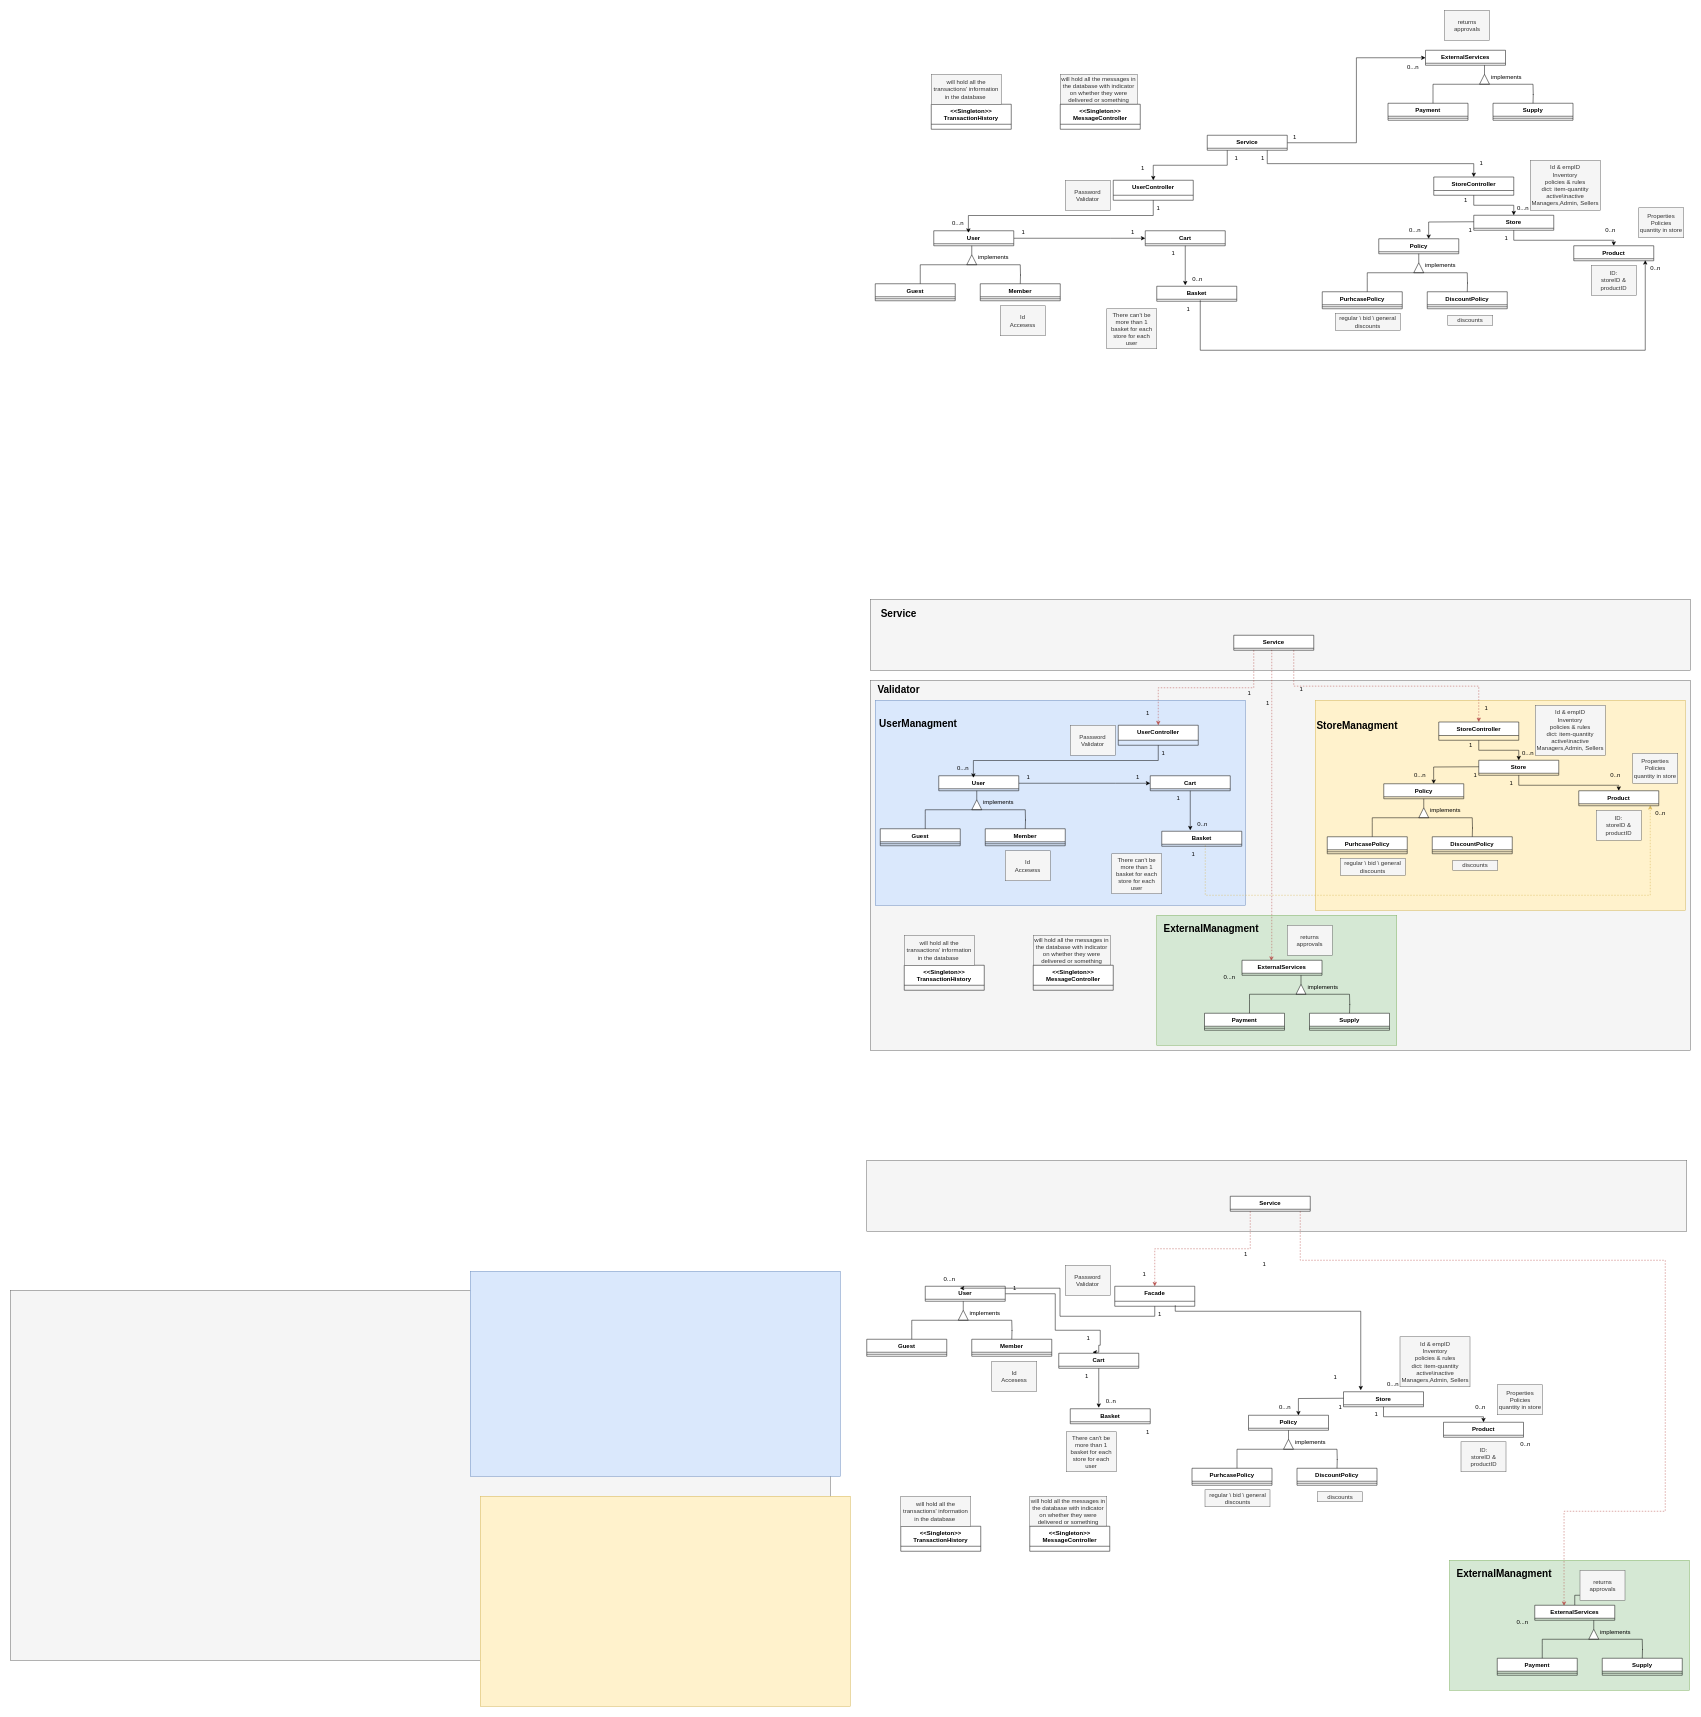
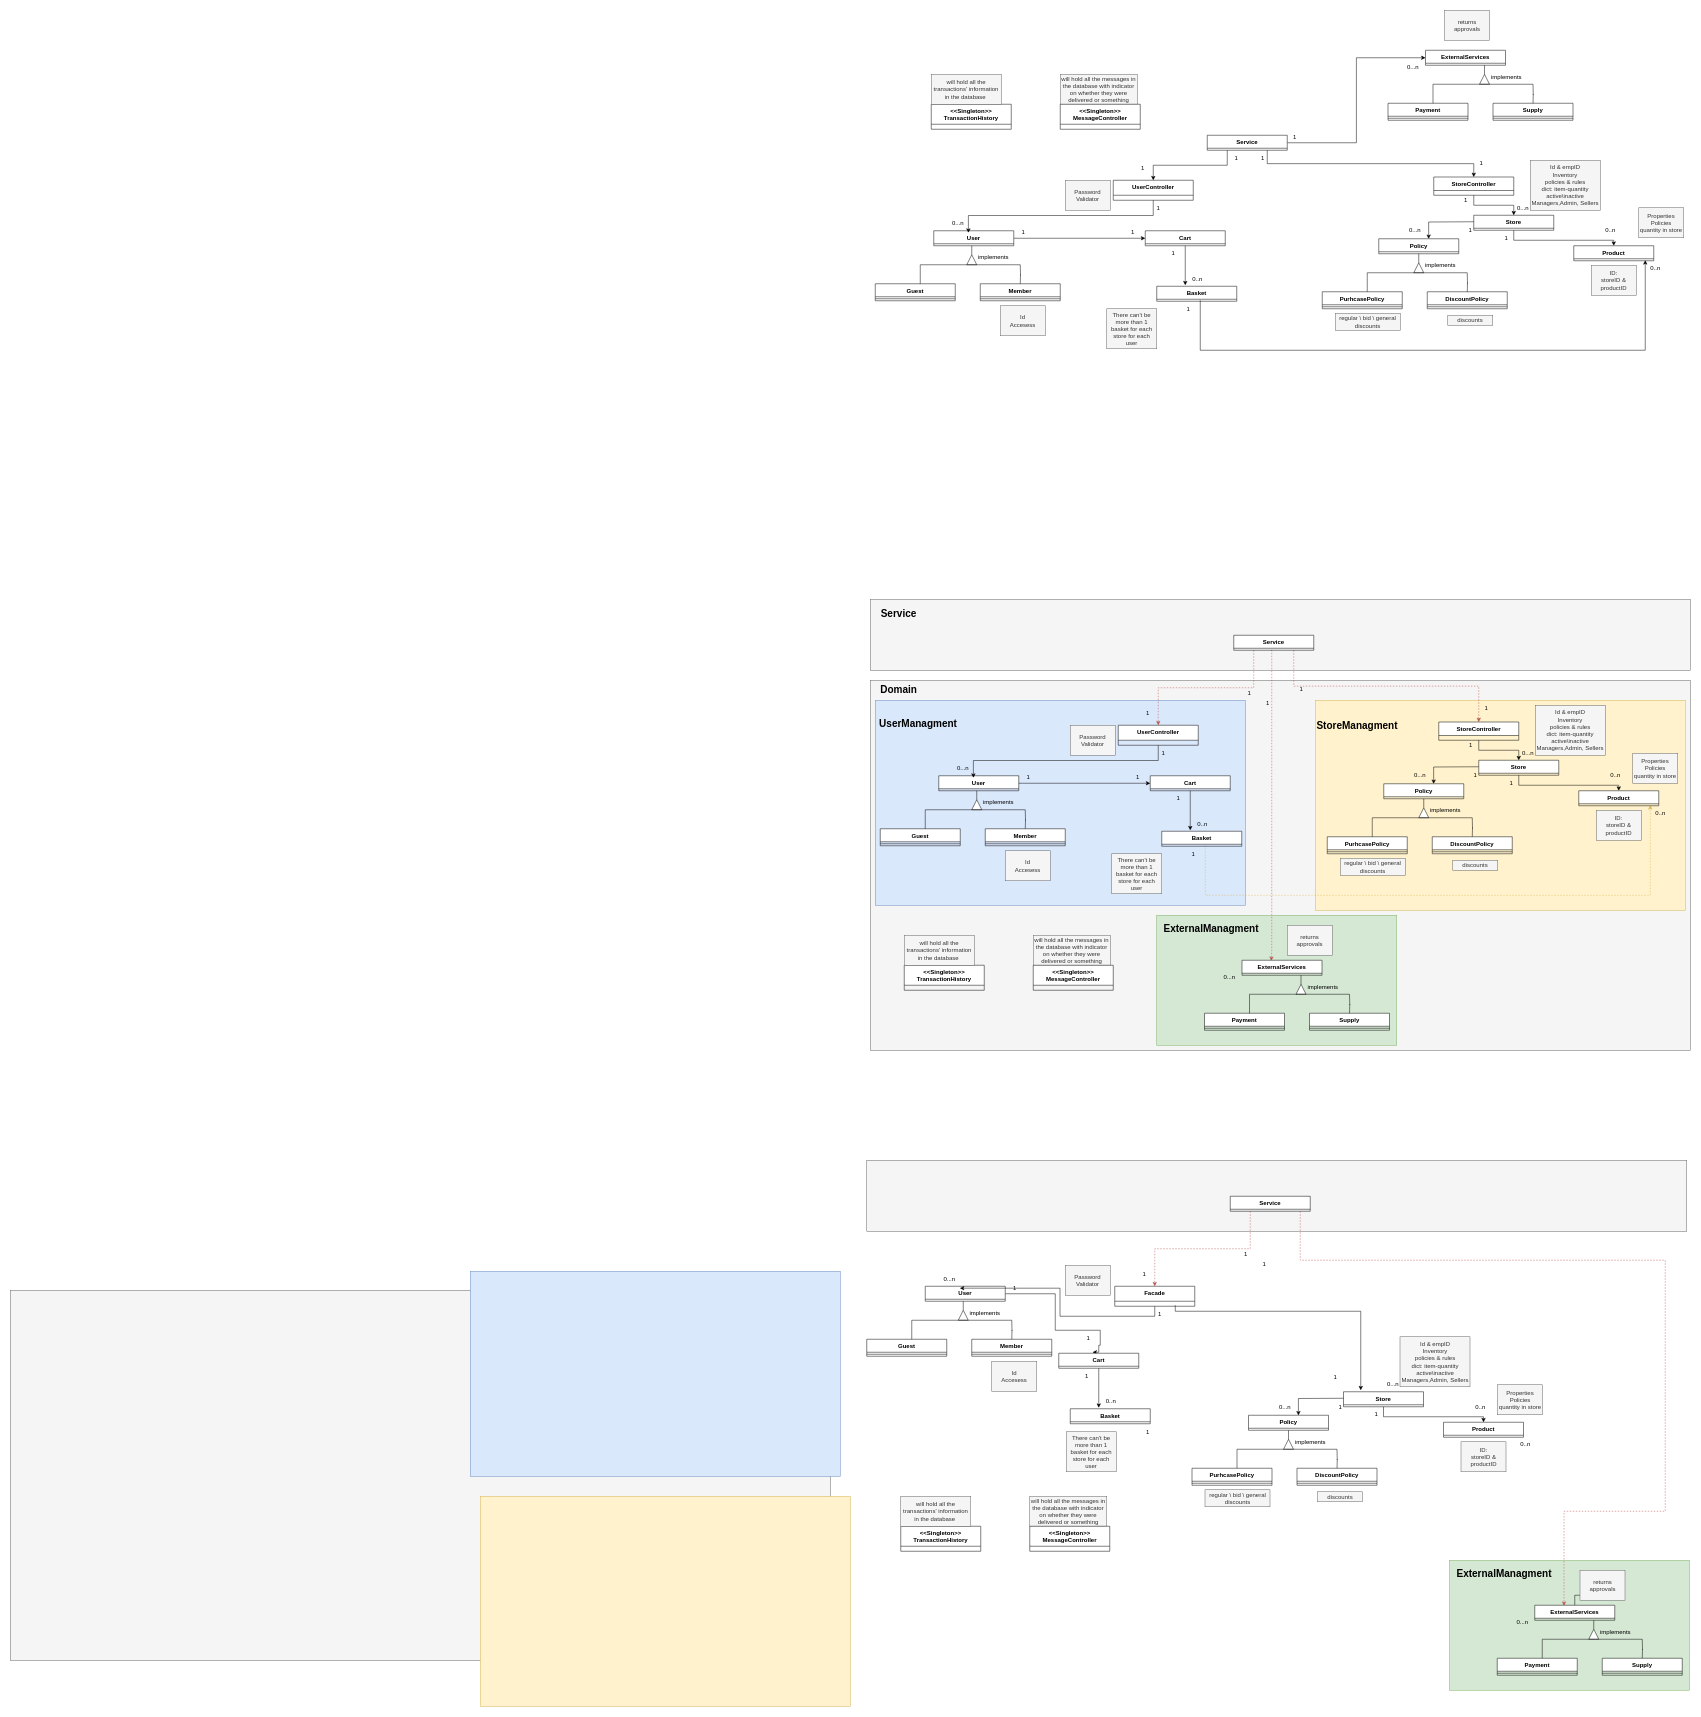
(899, 689) -> (899, 689)
